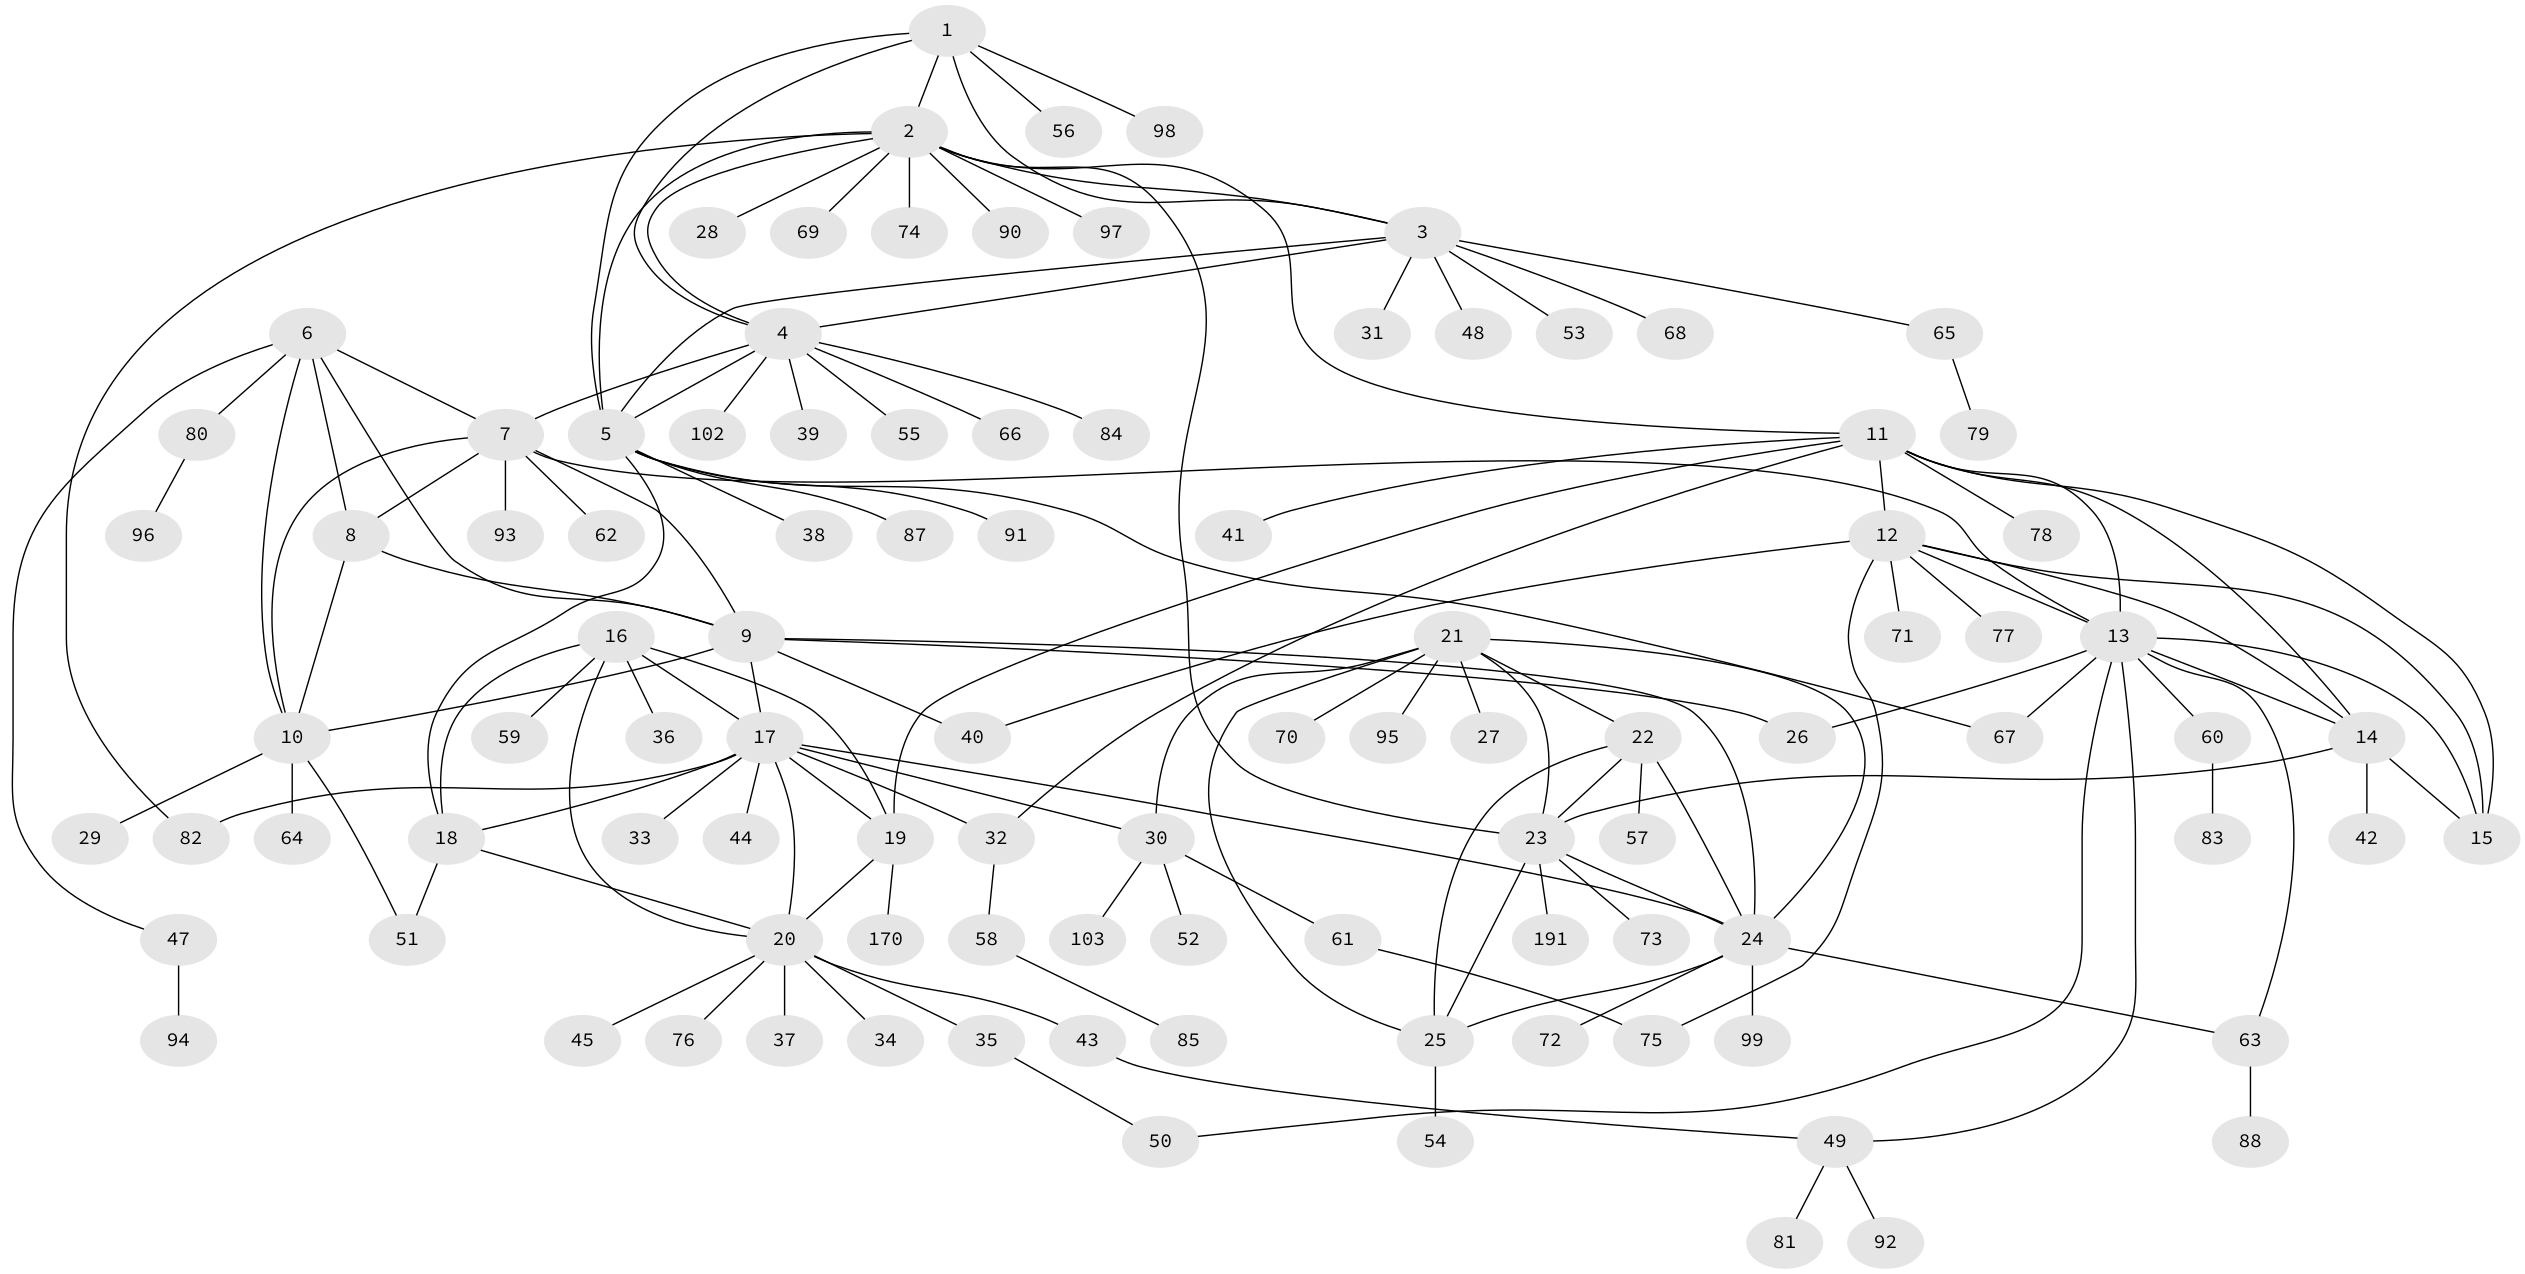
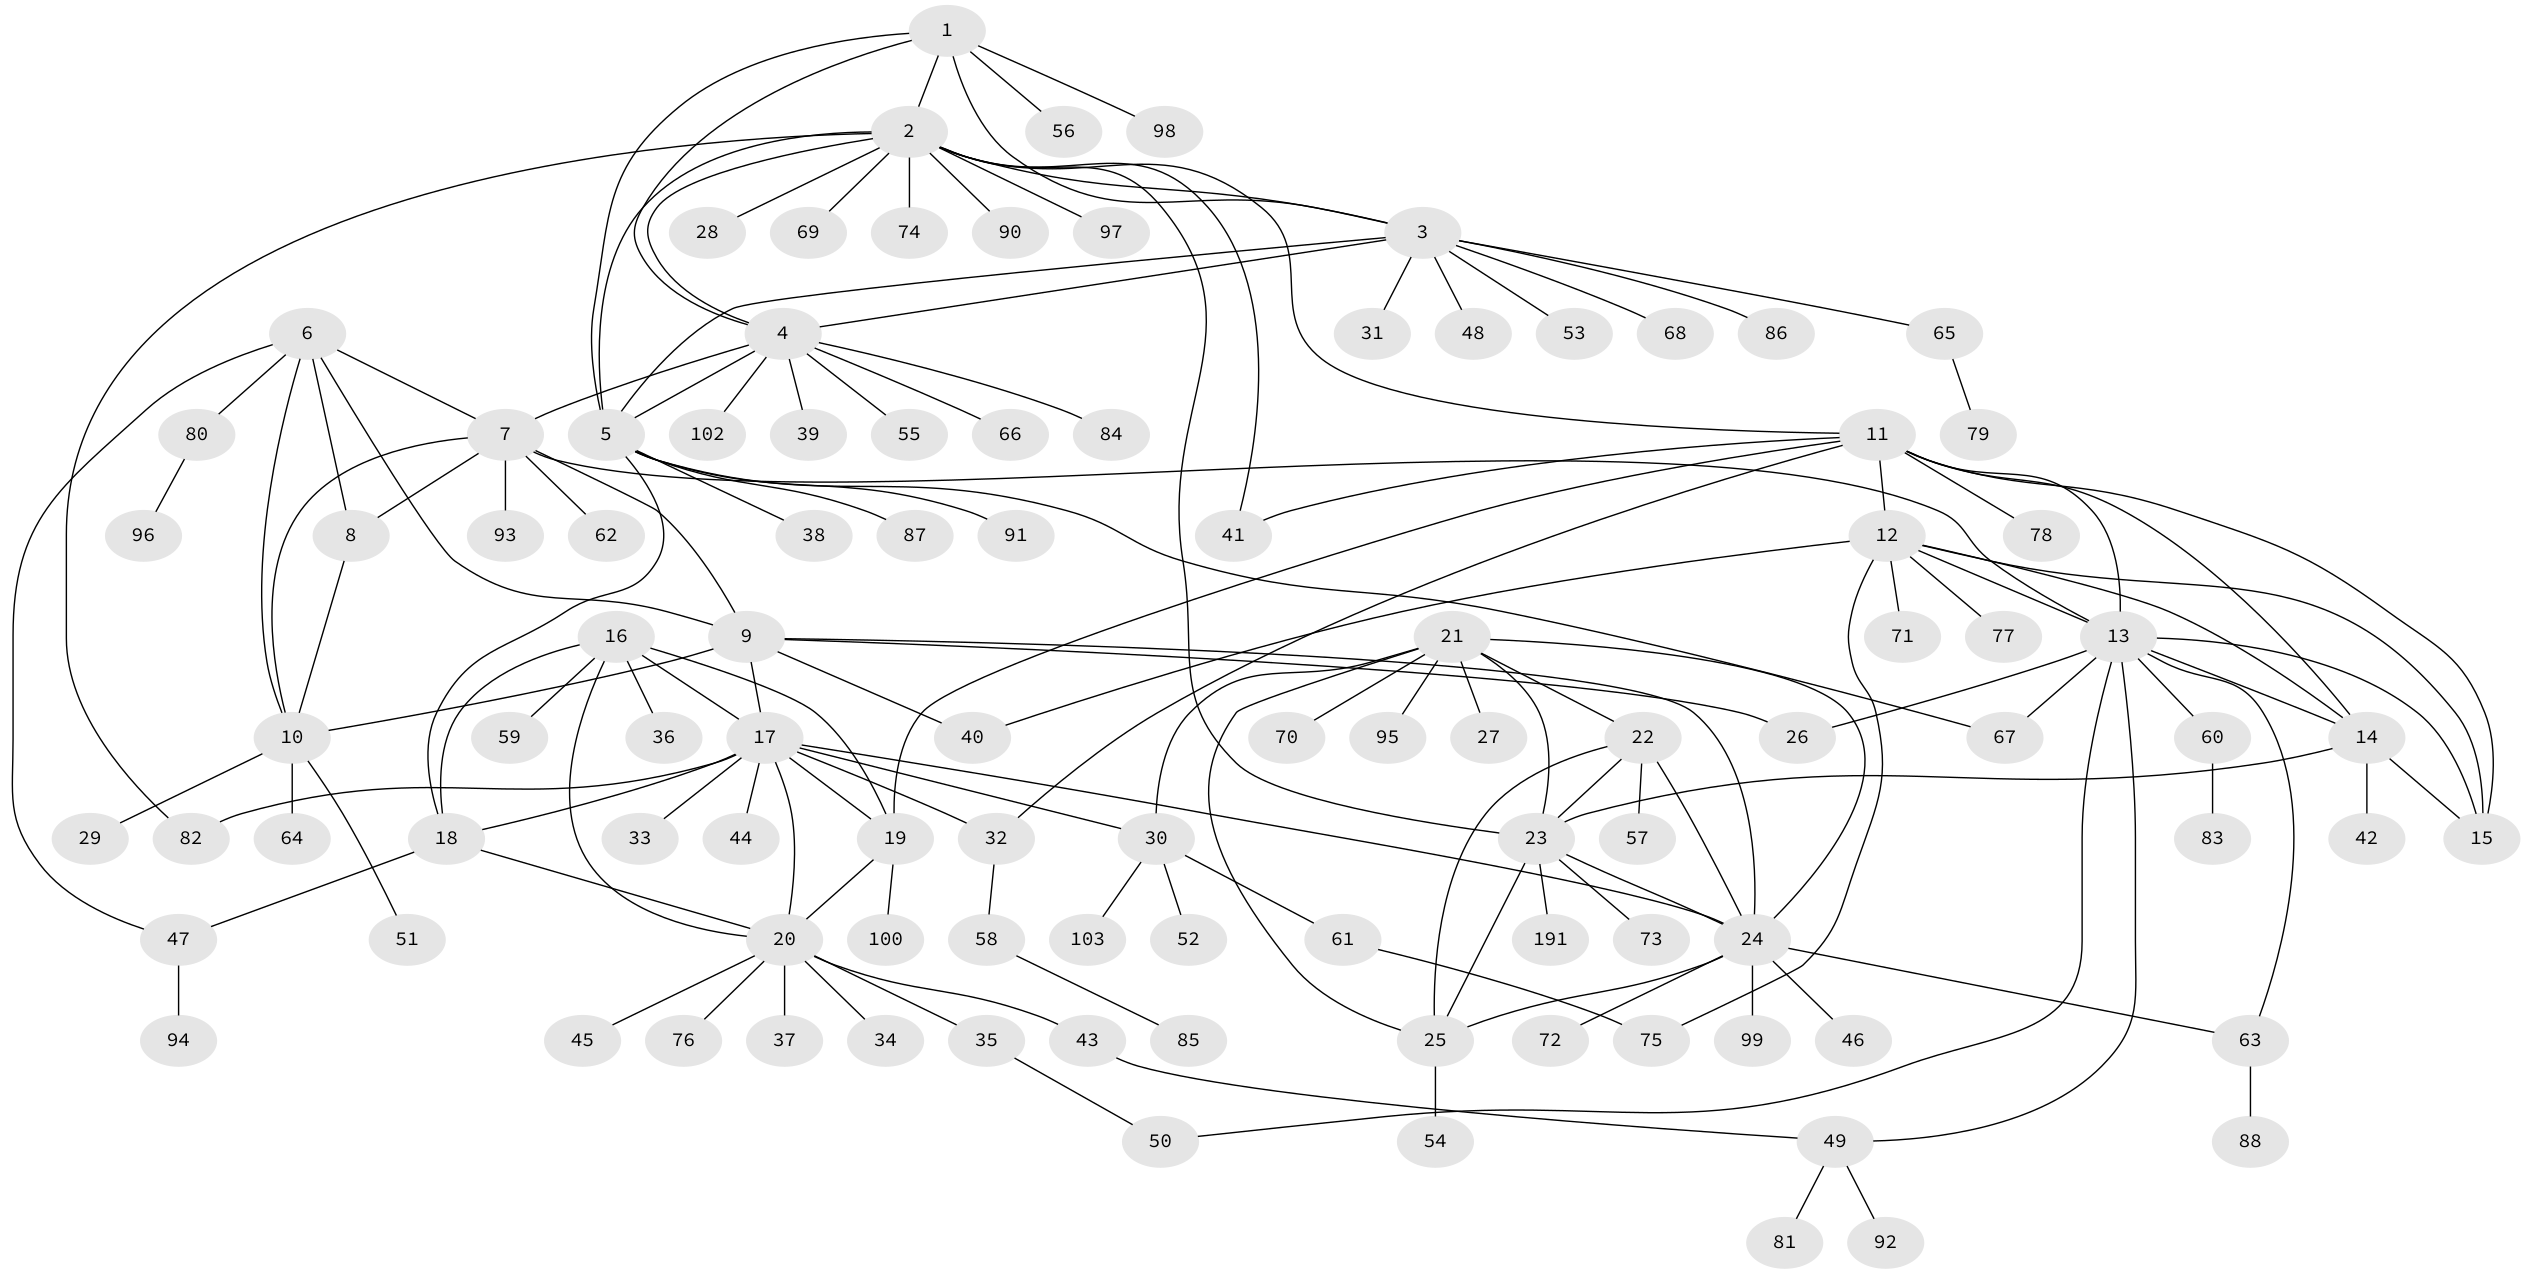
none -> (1217, 221)
none -> (1776, 334)
(547, 590) -> none
(427, 889) -> (313, 889)
(886, 940) -> (886, 940)
none -> (1853, 1041)
